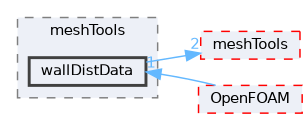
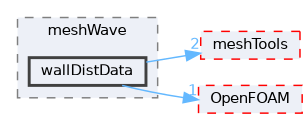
(88, 31) -> (88, 31)
(188, 79) -> (137, 89)
